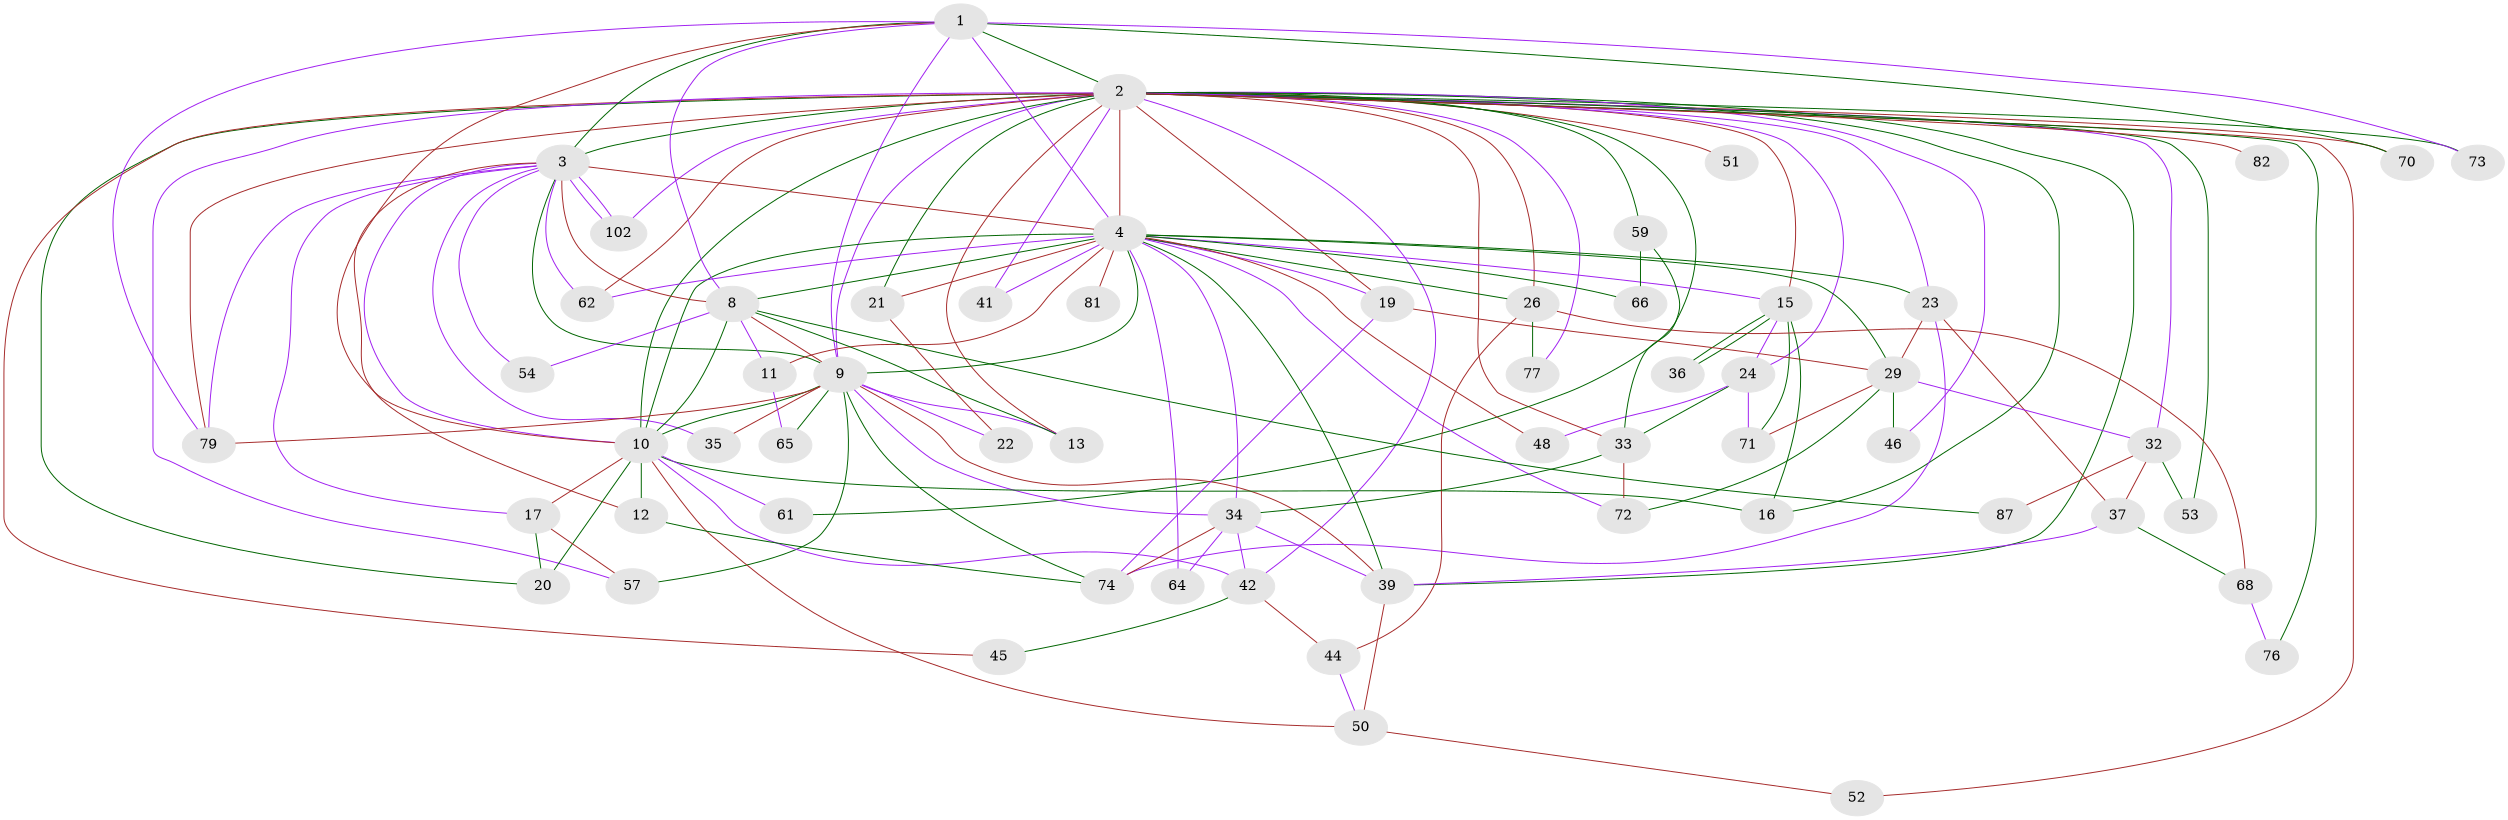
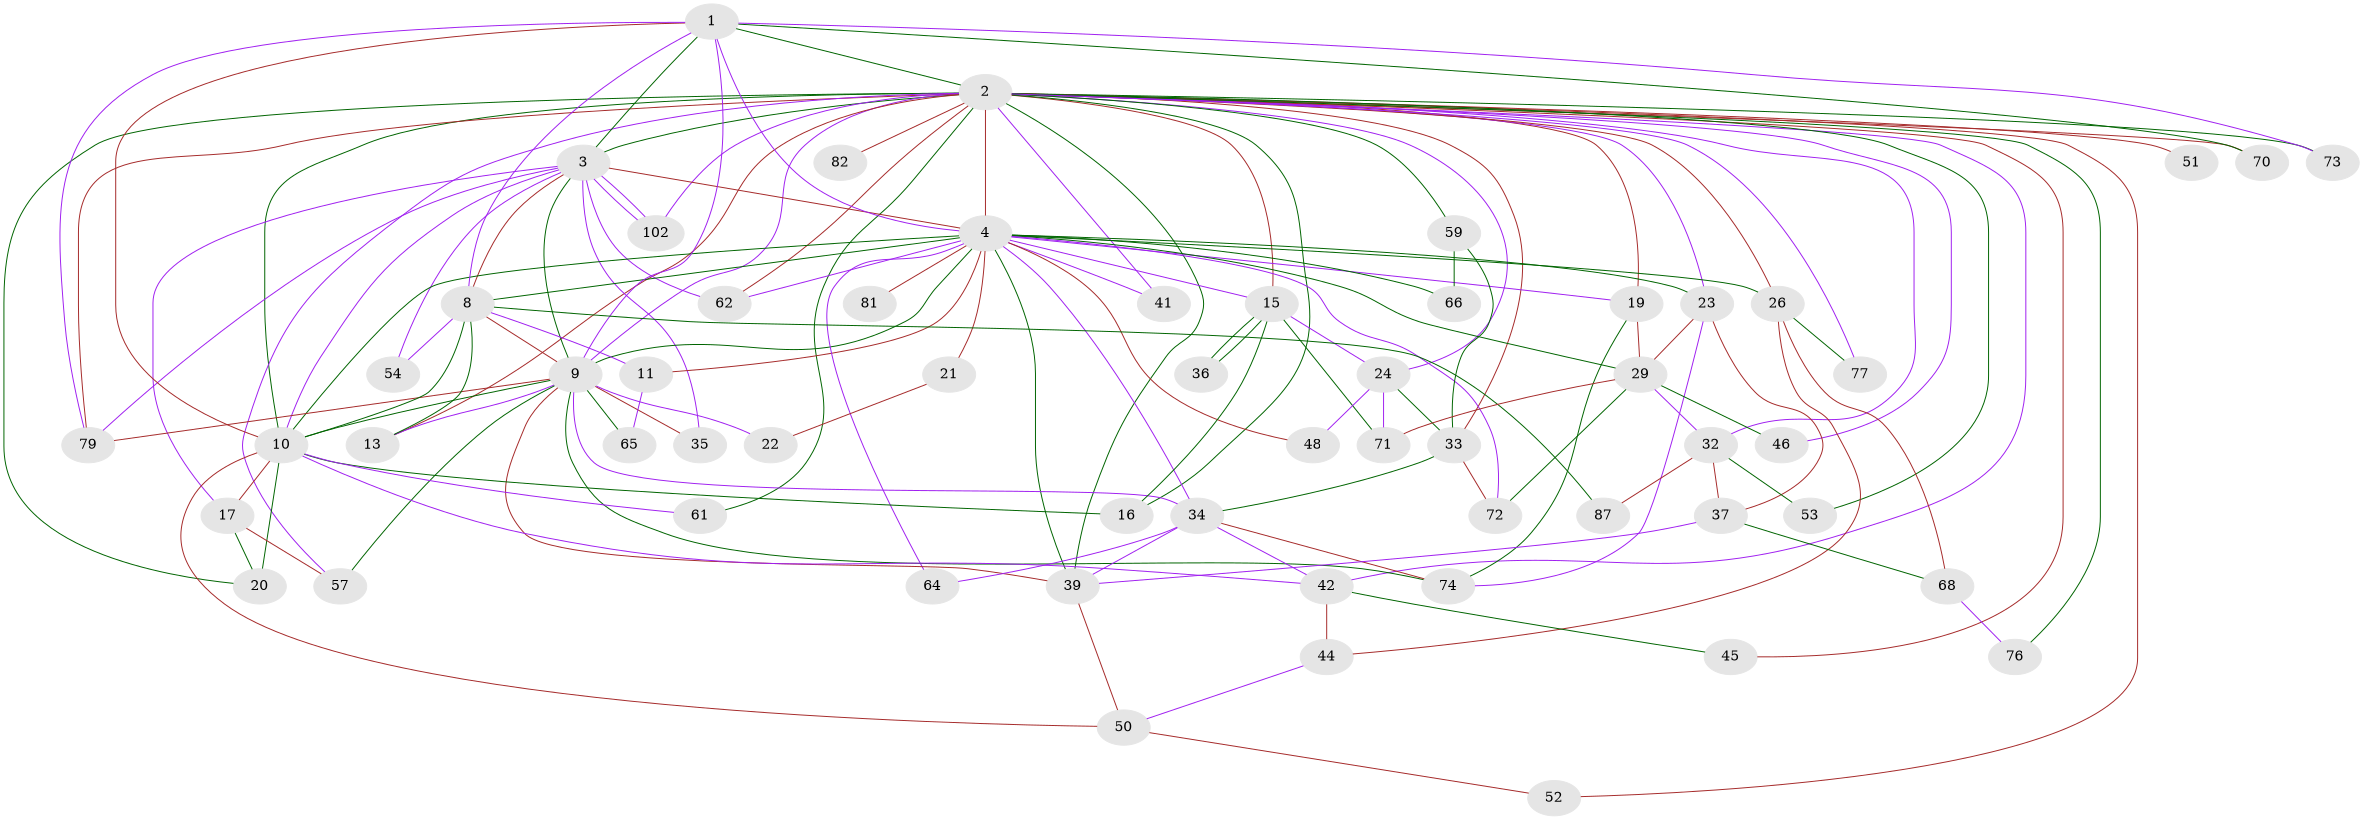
(965, 163) -> none
(1247, 445) -> (1570, 464)
(641, 516) -> none
